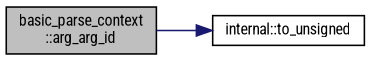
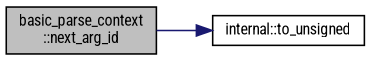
(81, 30) -> (81, 30)
